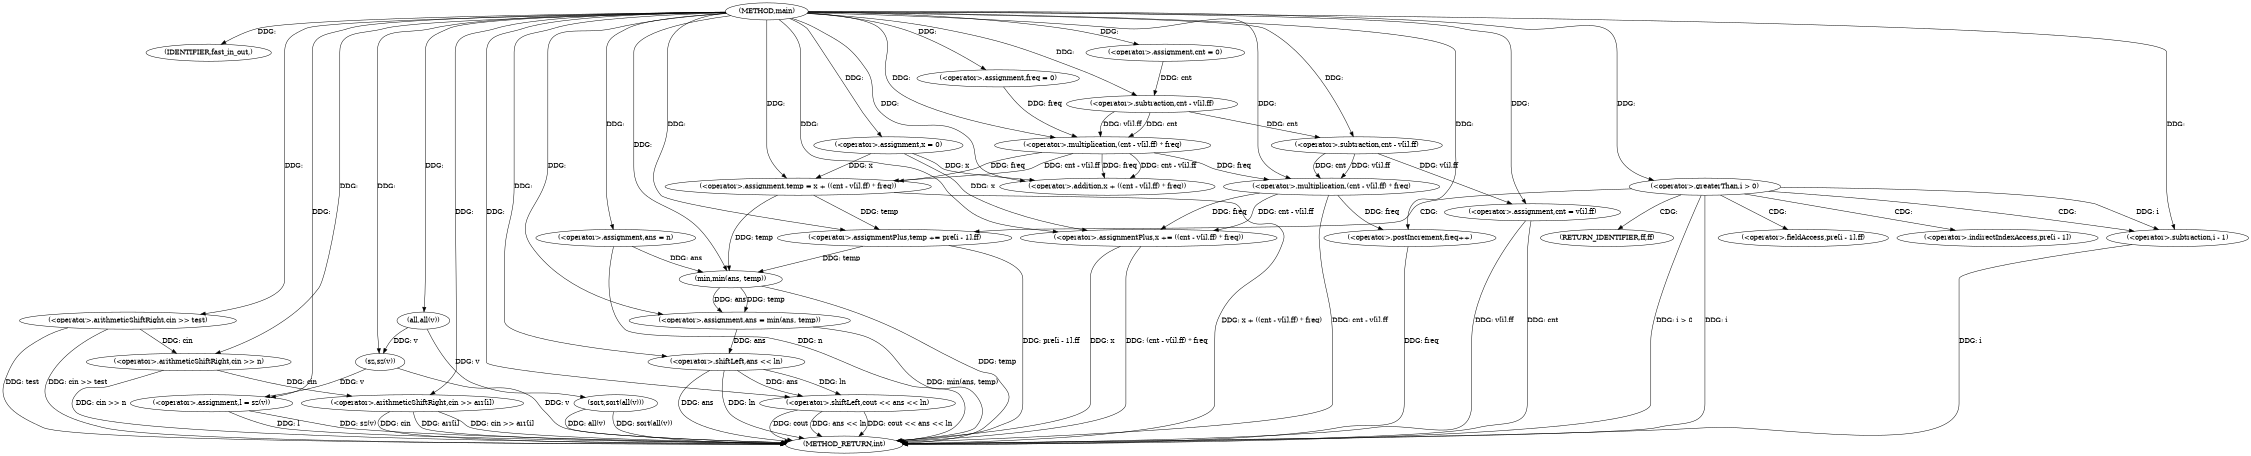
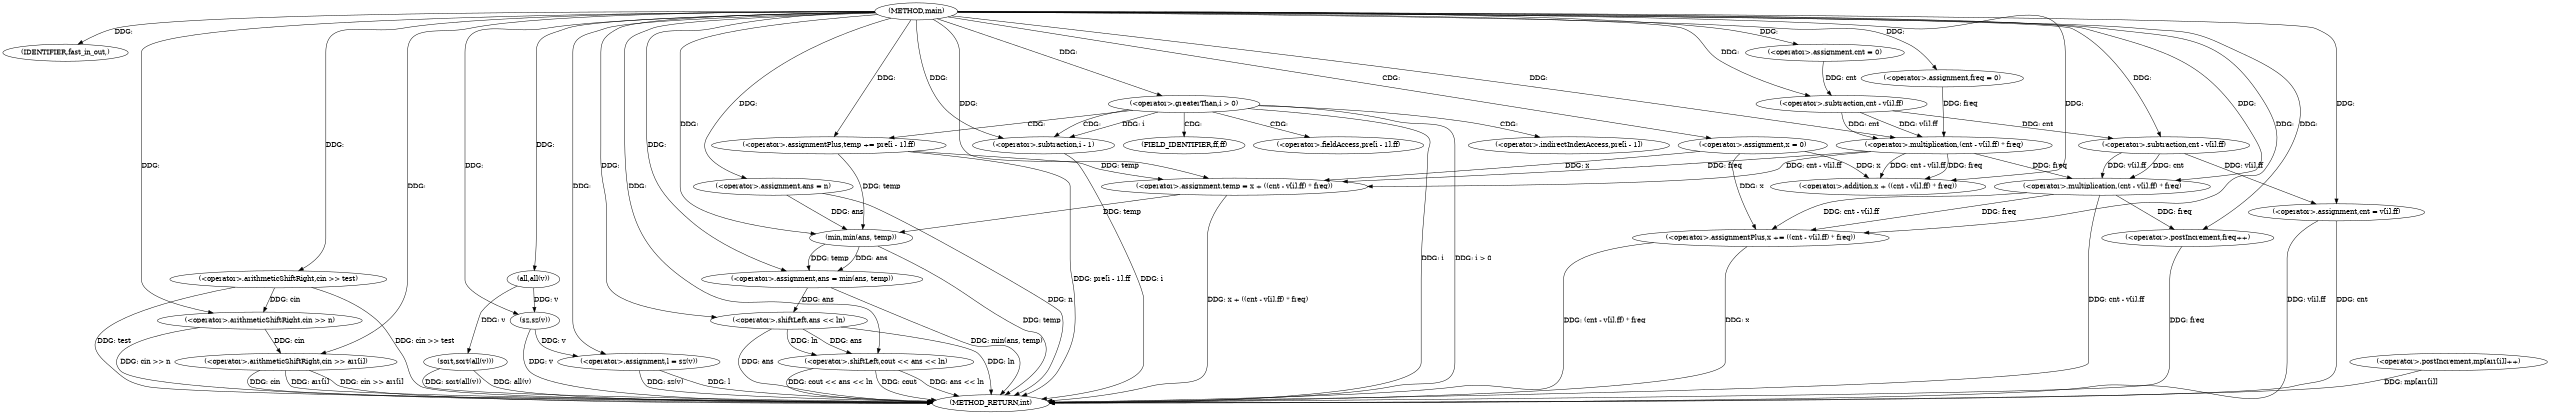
(855, 78) -> (1392, 78)
(844, 211) -> (1085, 165)
(1607, 238) -> (1184, 145)
none -> (2449, 362)
